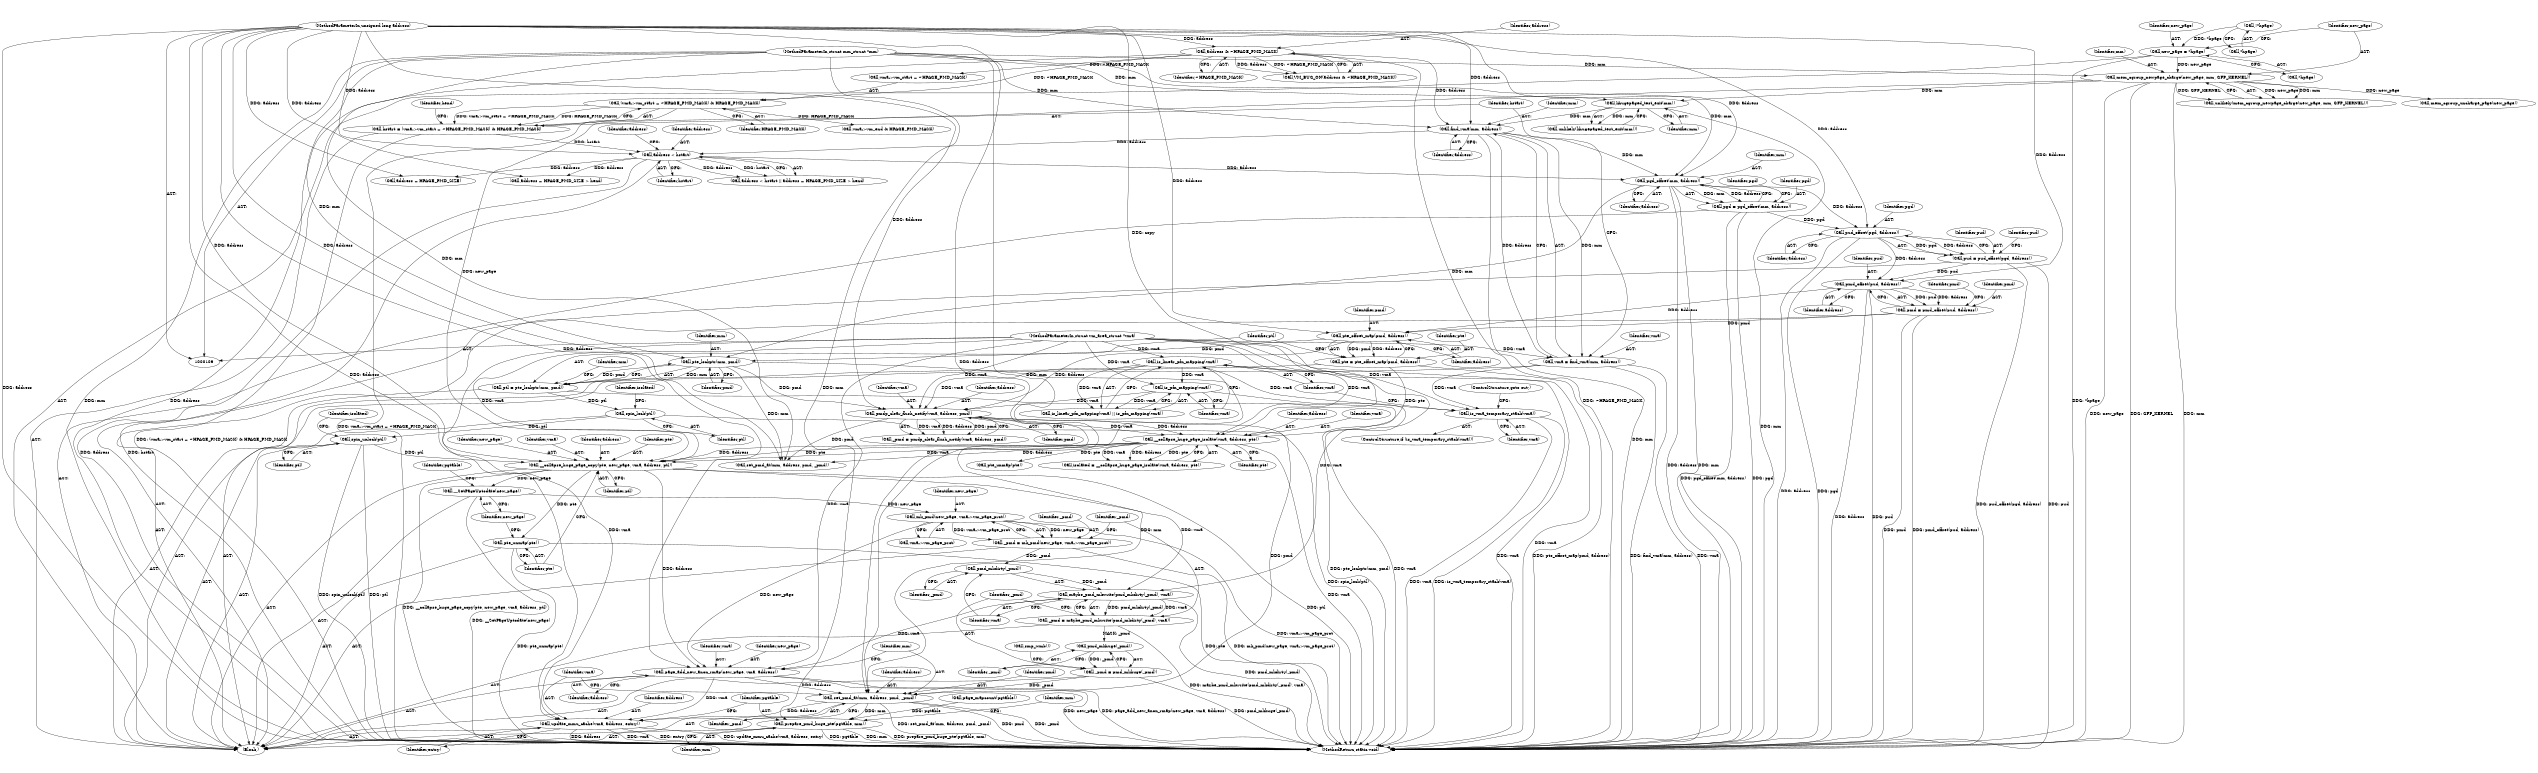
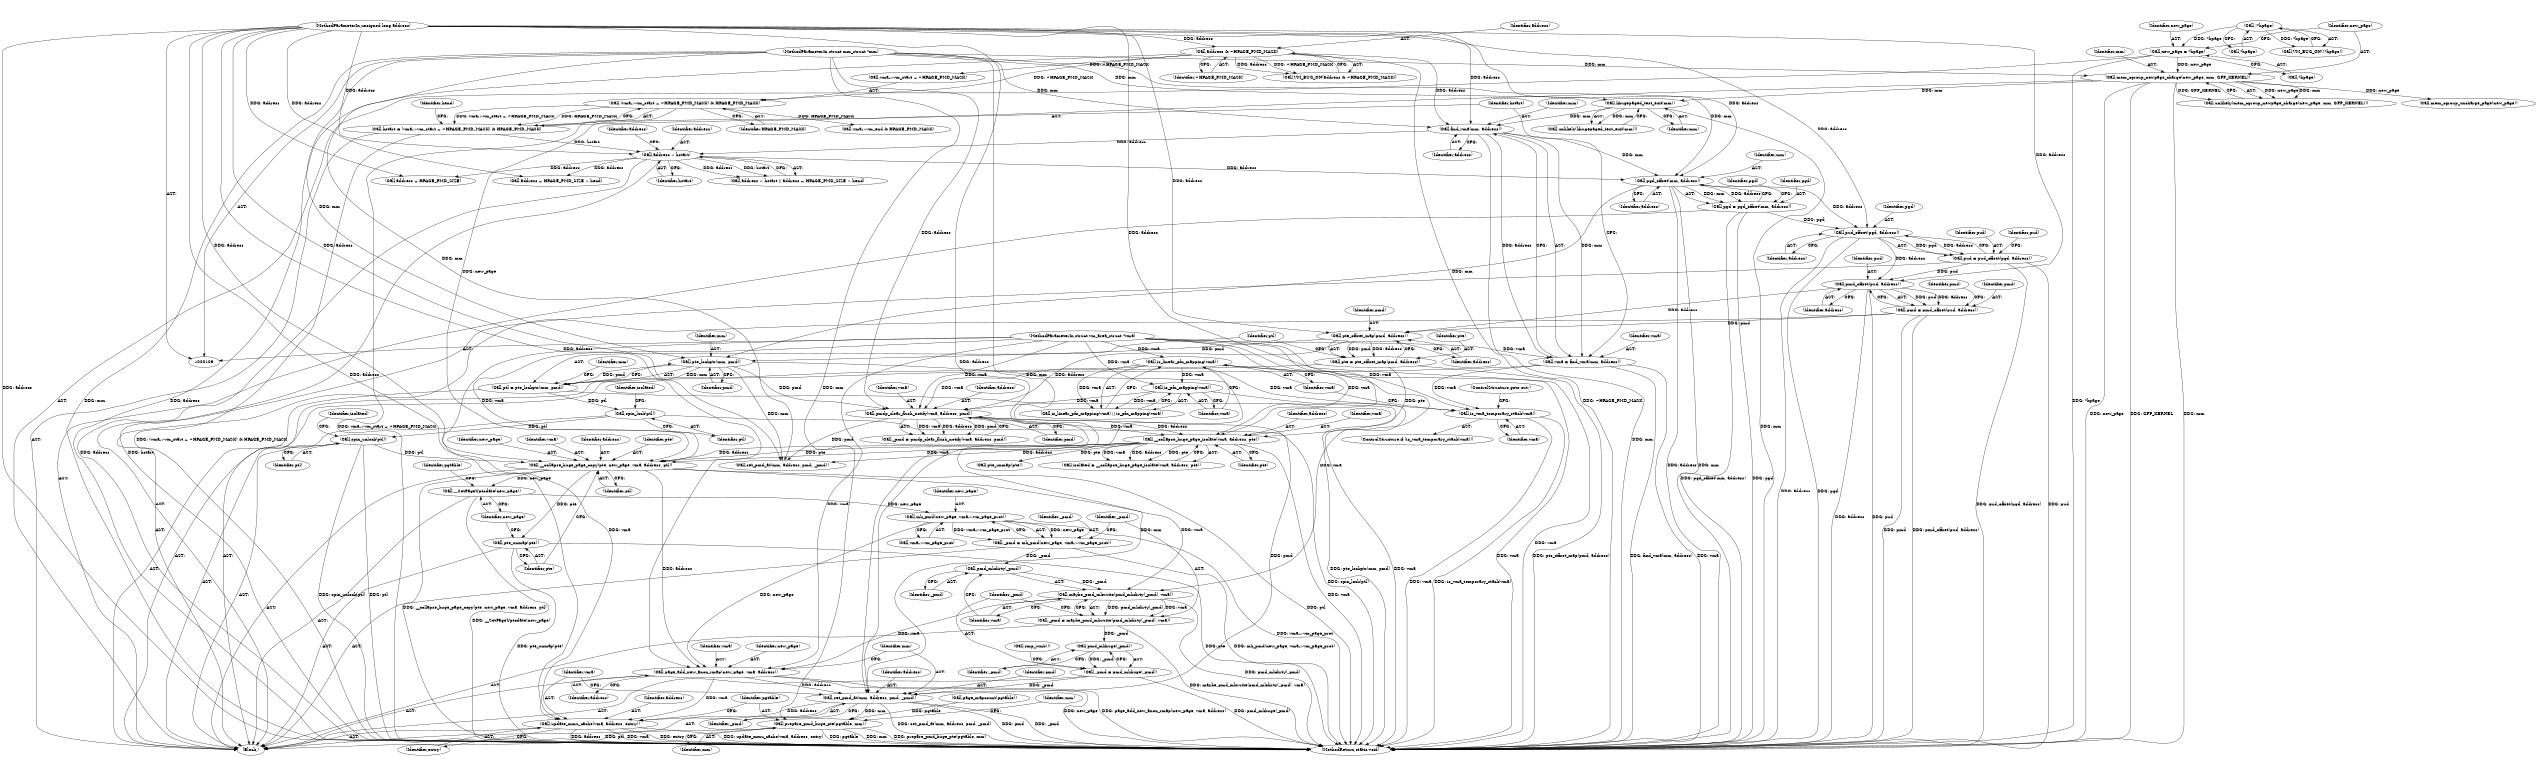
none -> (2312, 52)
(836, 98) -> (948, 186)
(1143, 233) -> (1143, 233)
(1116, 634) -> (1116, 634)
(615, 737) -> (615, 737)
